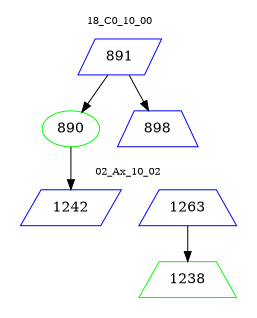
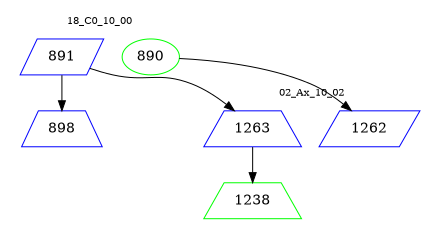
(98, 90) -> (161, 77)
(71, 208) -> (369, 129)
